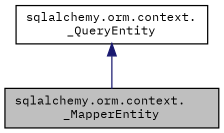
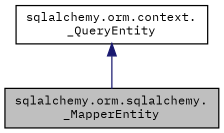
(112, 108) -> (112, 108)
